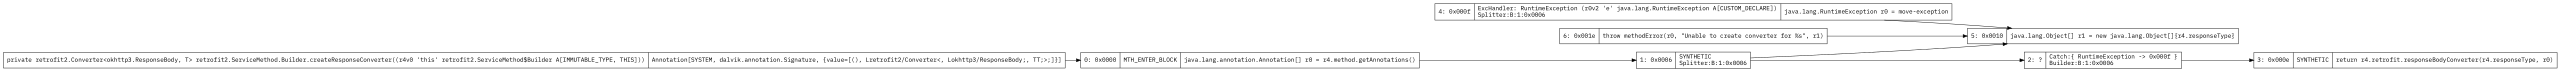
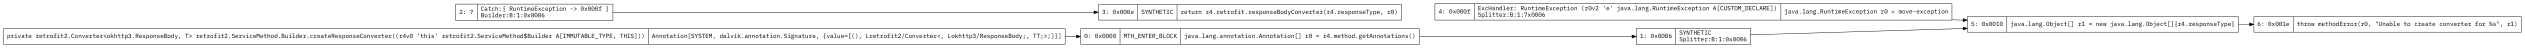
(1512, 15) -> (1512, 15)
(1895, 36) -> (2244, 24)
(1885, 60) -> none
